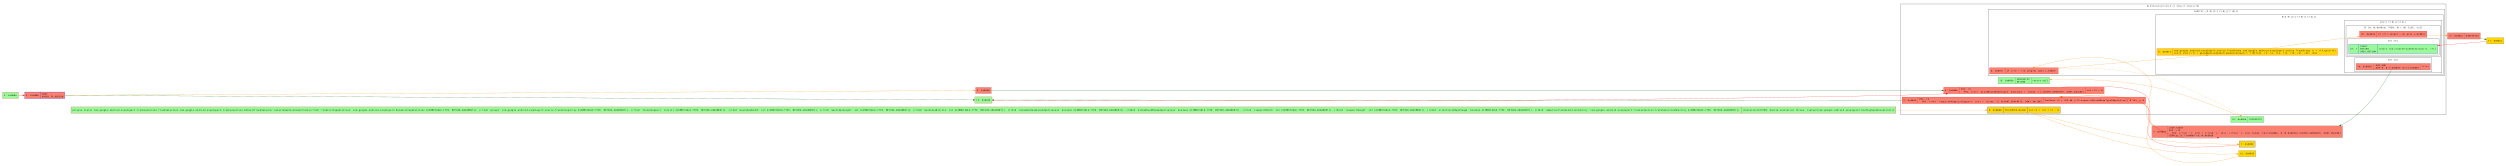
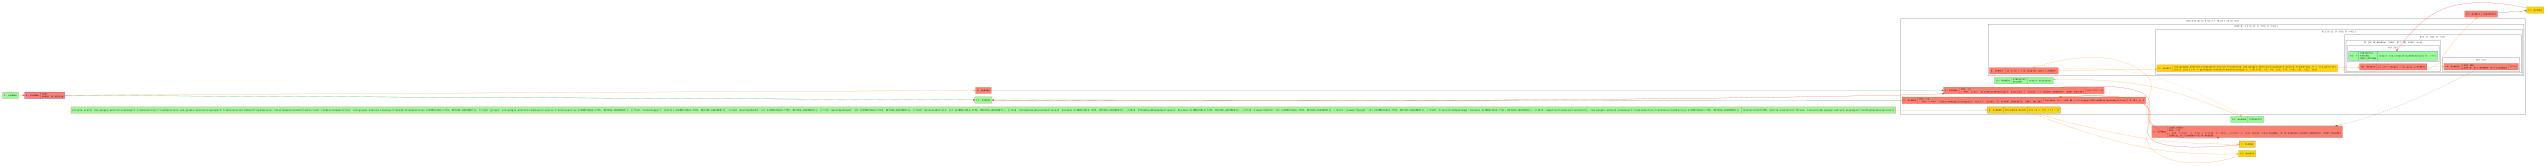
(2364, 46) -> (2367, 53)
none -> (2435, 67)
(2040, 80) -> (2040, 80)
(2370, 101) -> (2408, 102)
